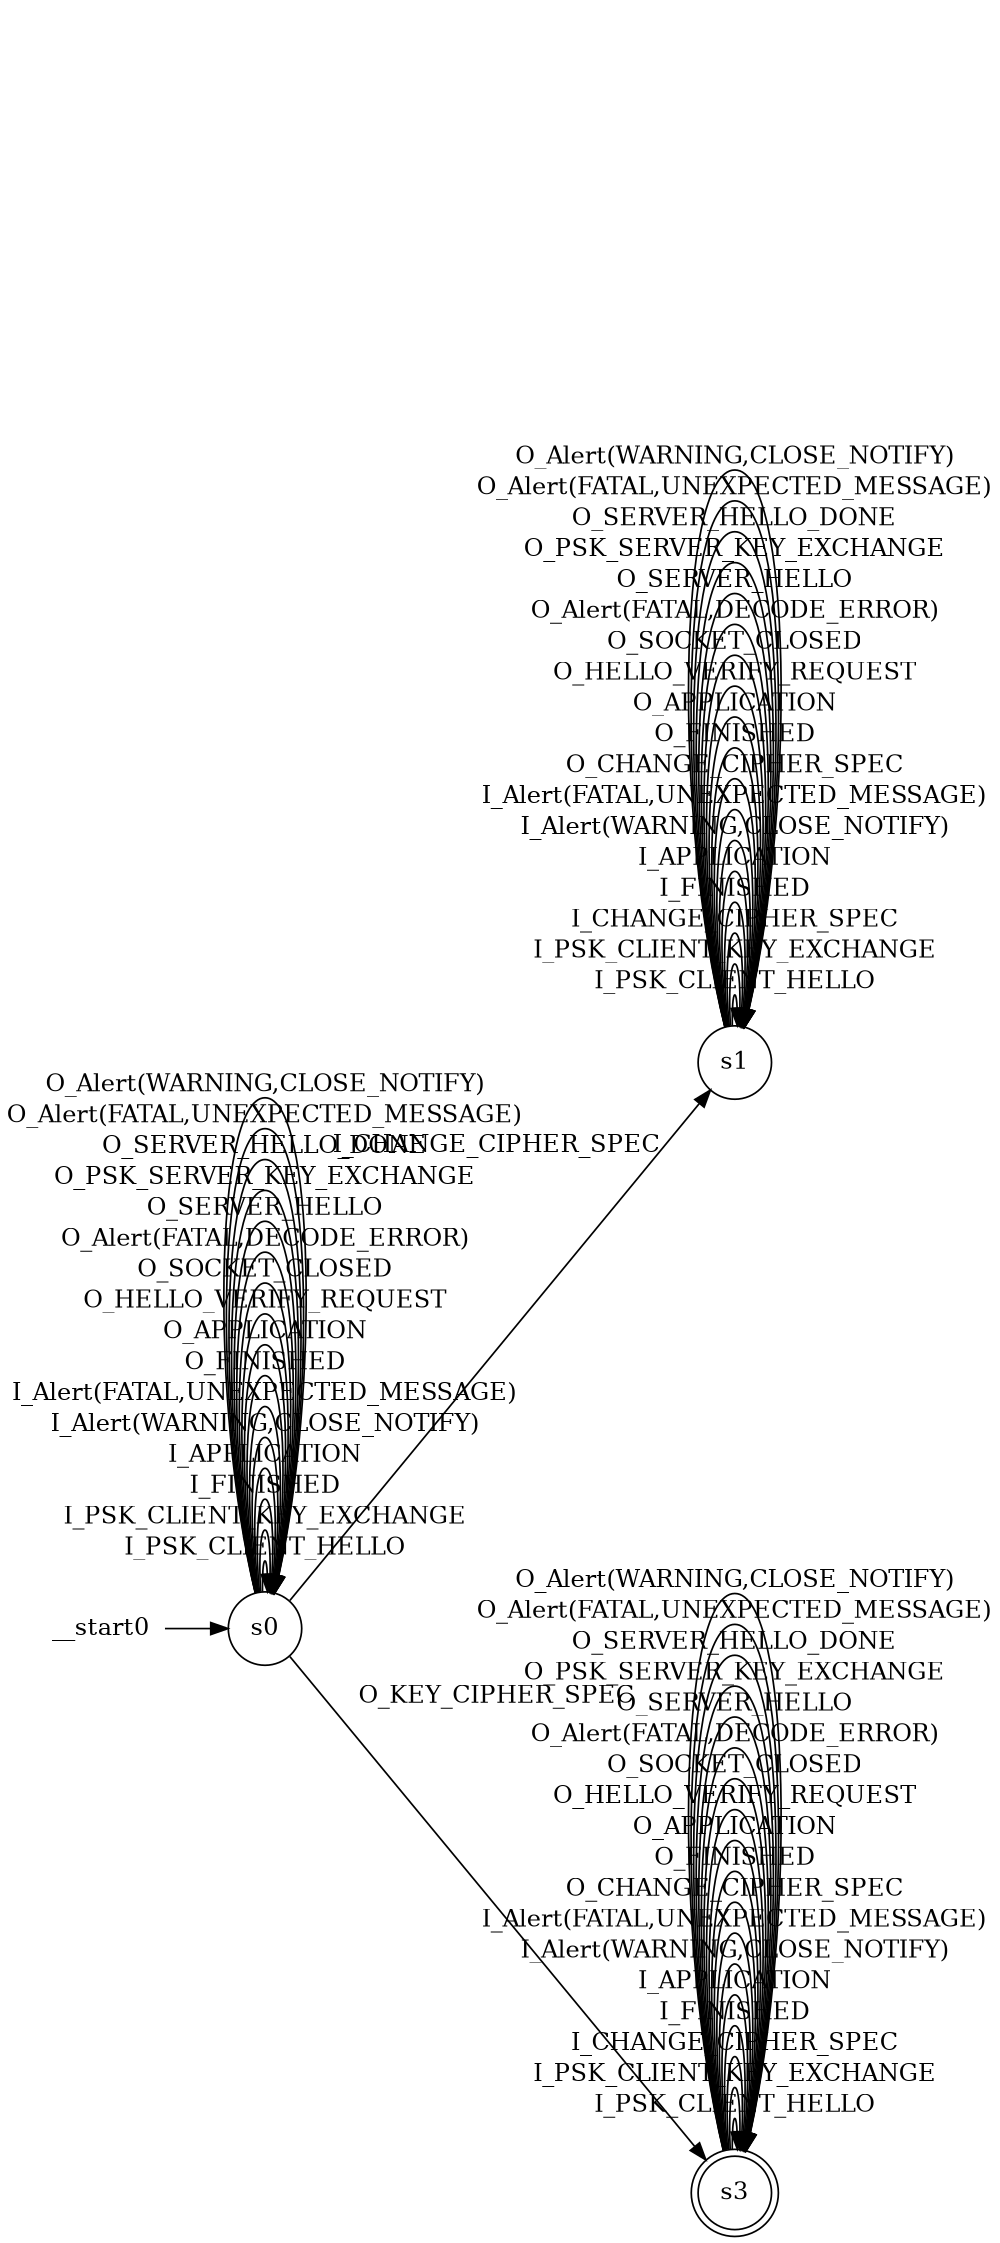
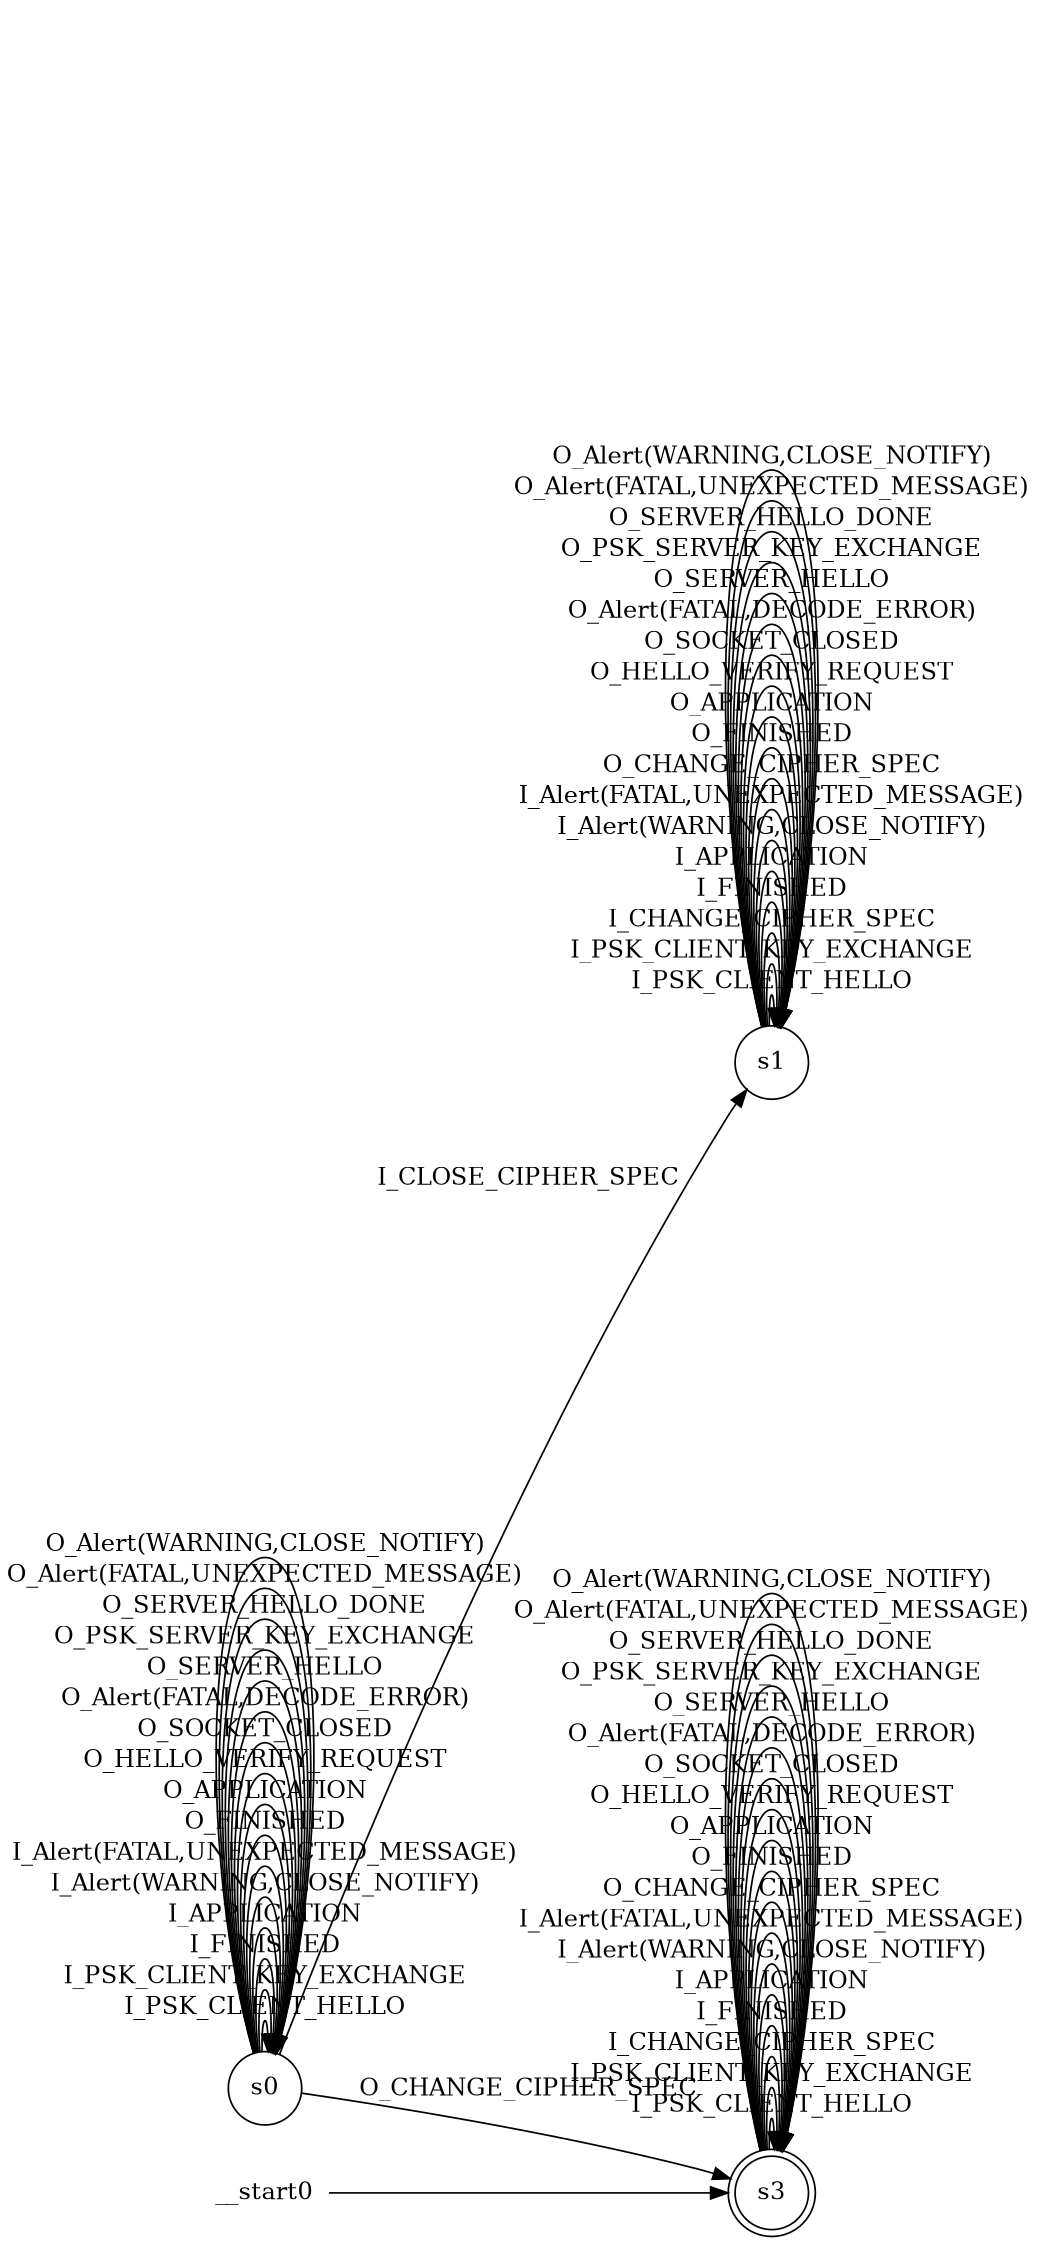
(496, 1146) -> (528, 1178)
(188, 1629) -> (520, 2193)
(496, 1696) -> (528, 2089)
